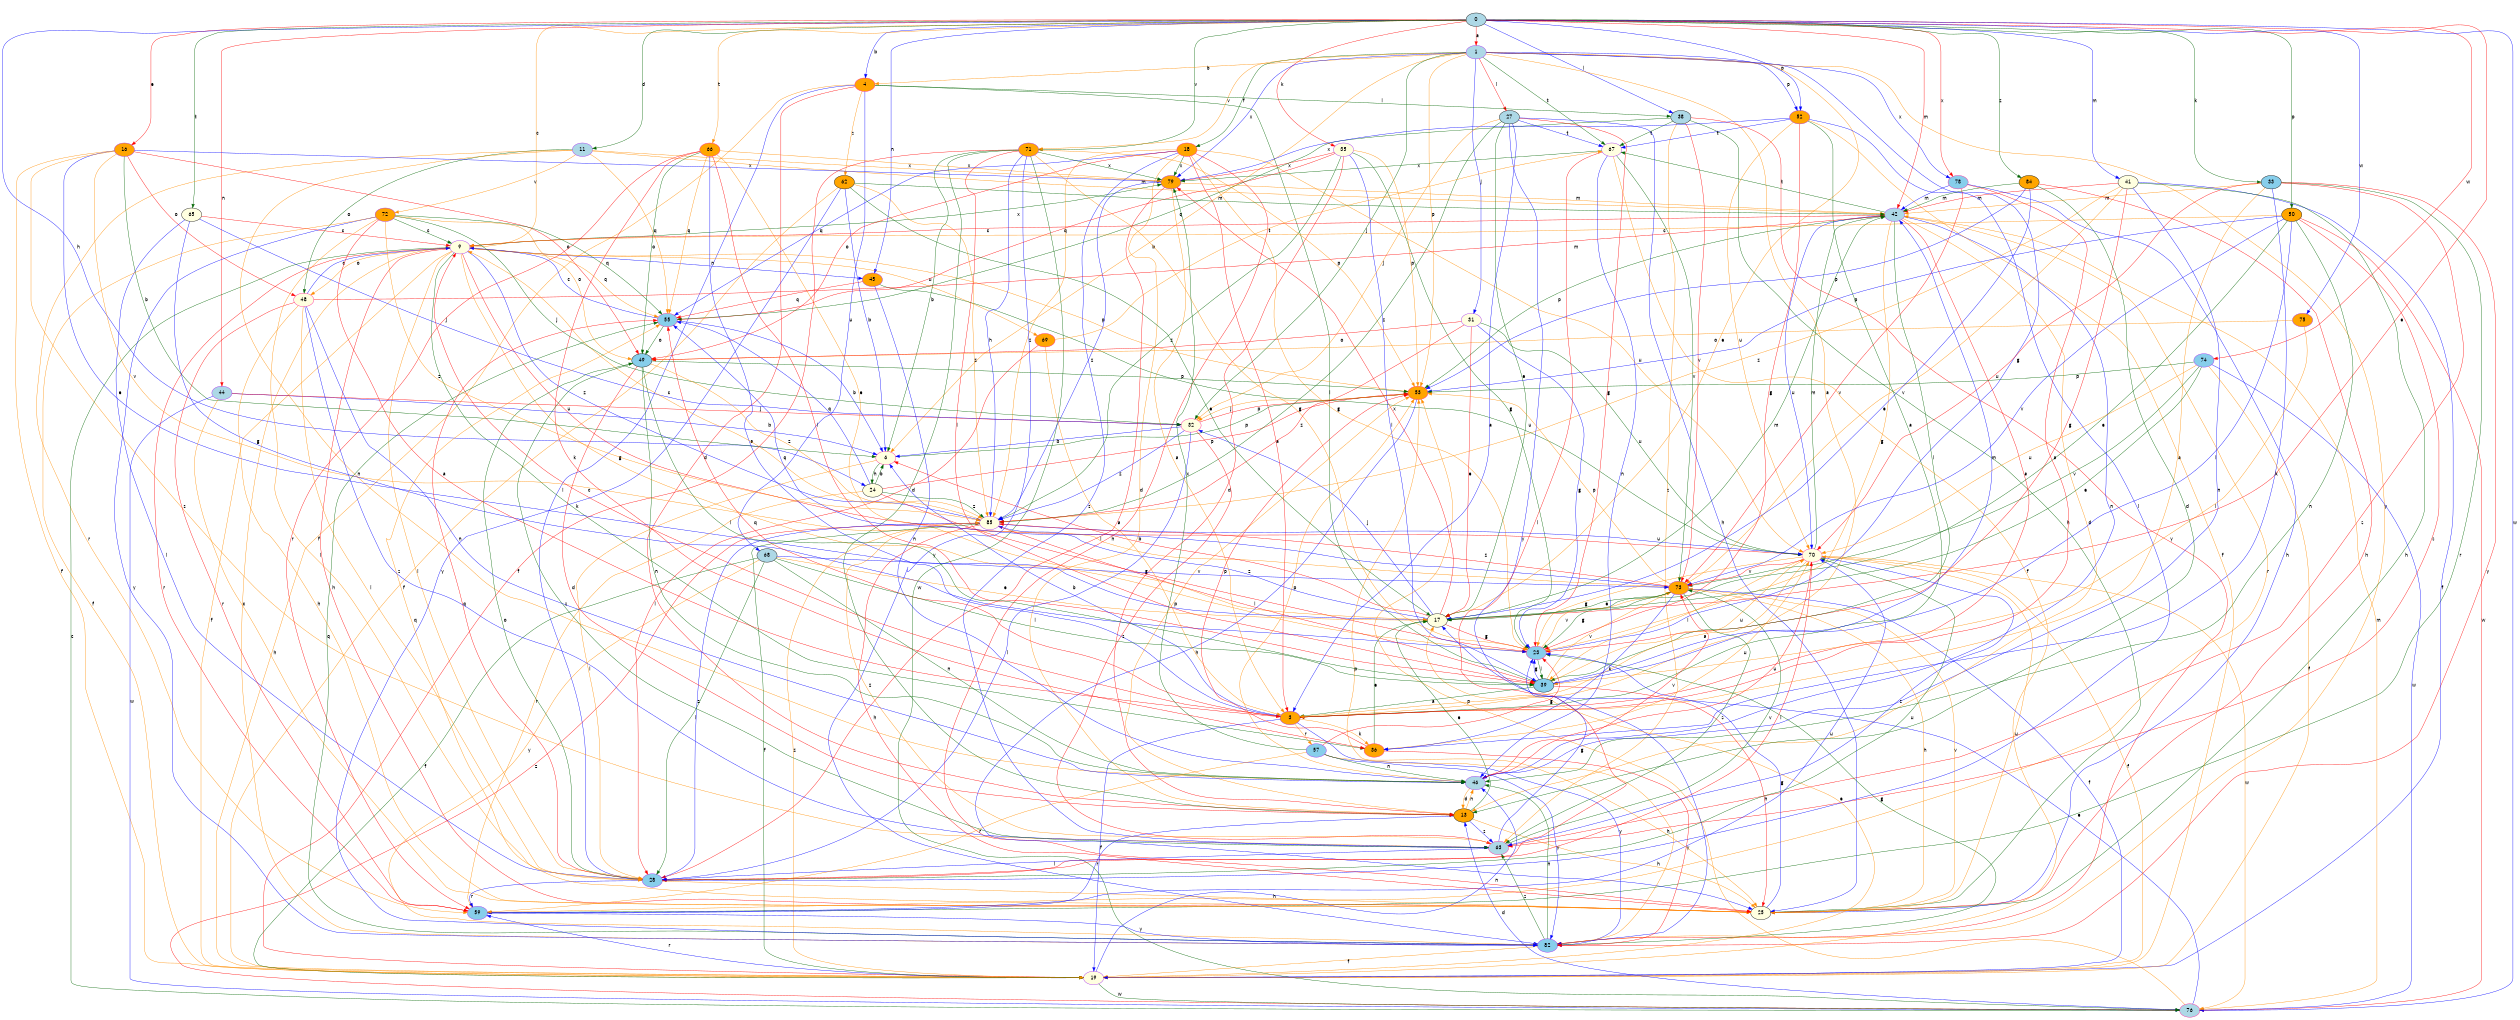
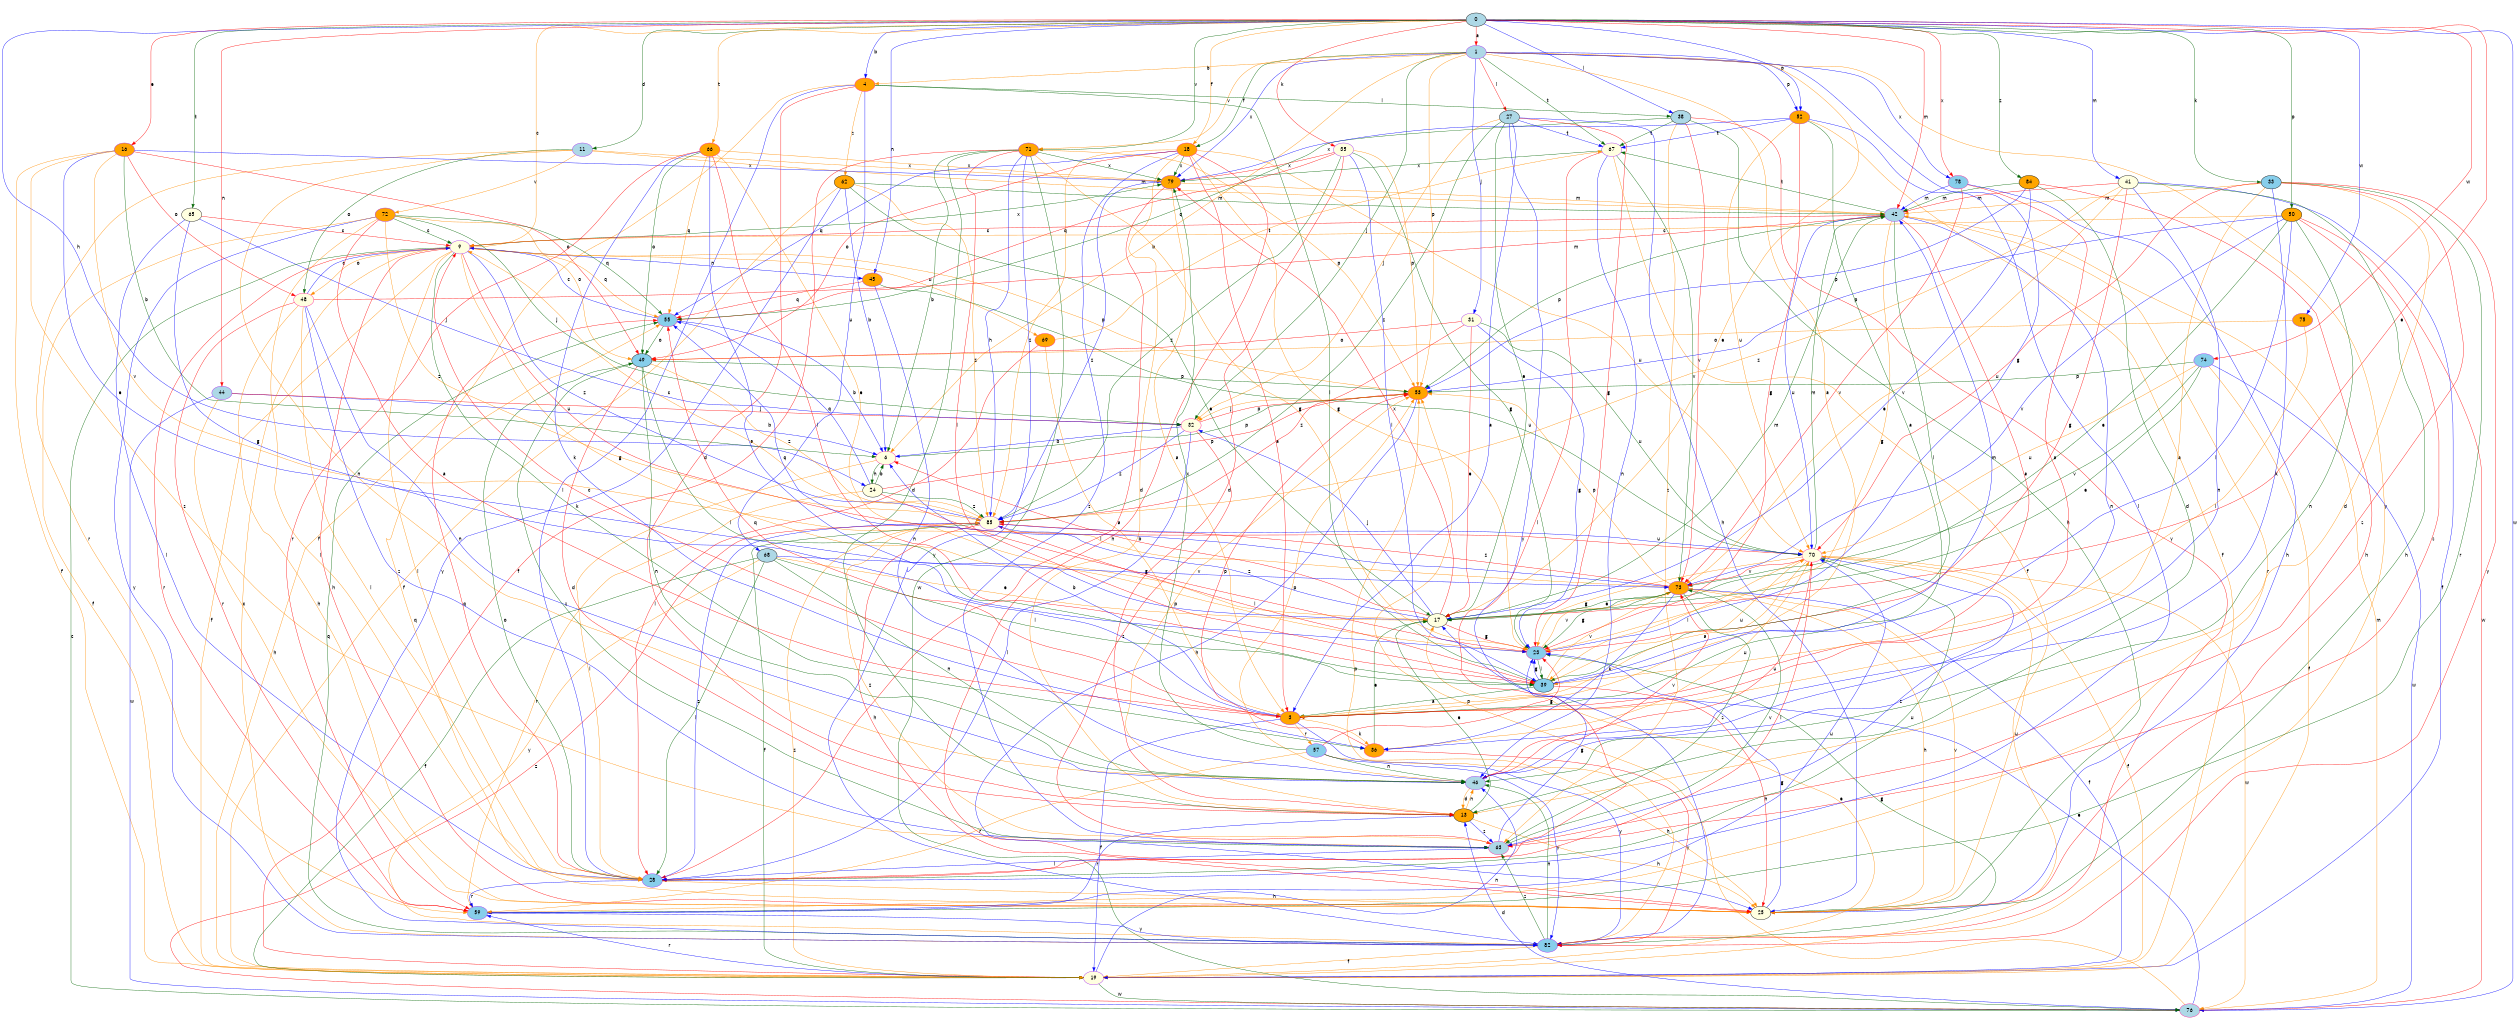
none -> (1289, 29)
(648, 222) -> none
(773, 595) -> (773, 595)
(2003, 647) -> (2154, 652)
